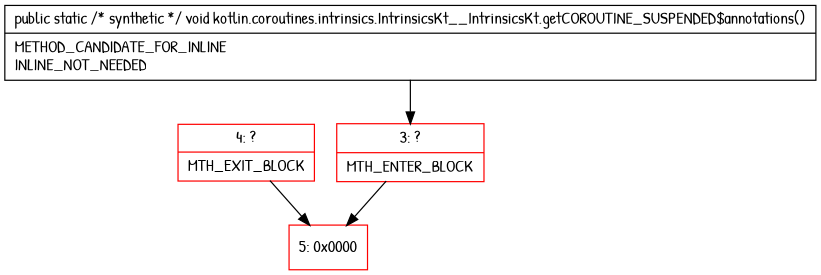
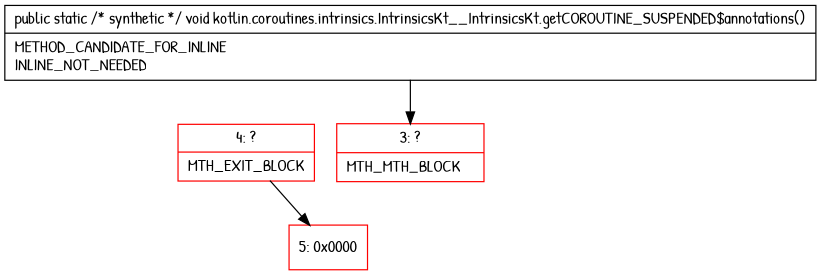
(410, 167) -> (404, 167)
(370, 199) -> none
